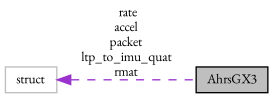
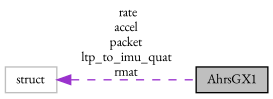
(232, 80) -> (232, 80)
